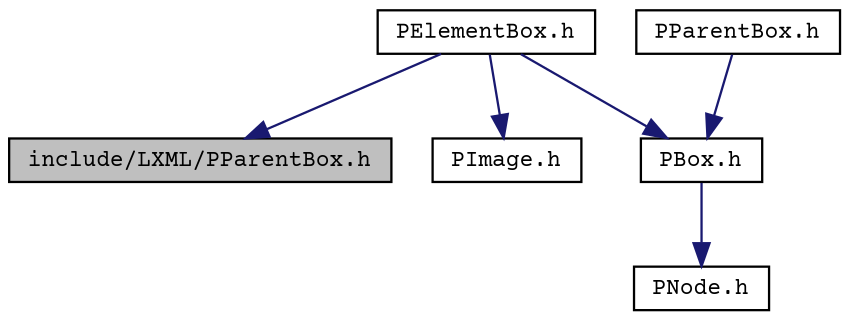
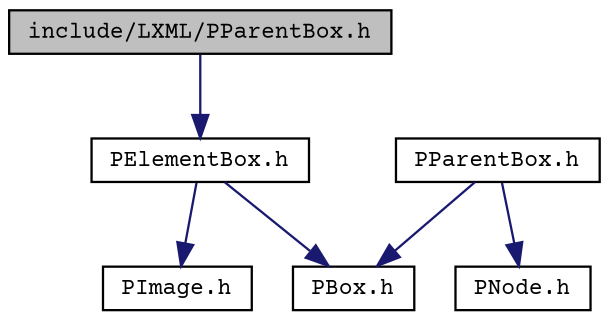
(354, 92) -> (200, 85)
(702, 213) -> (508, 213)
